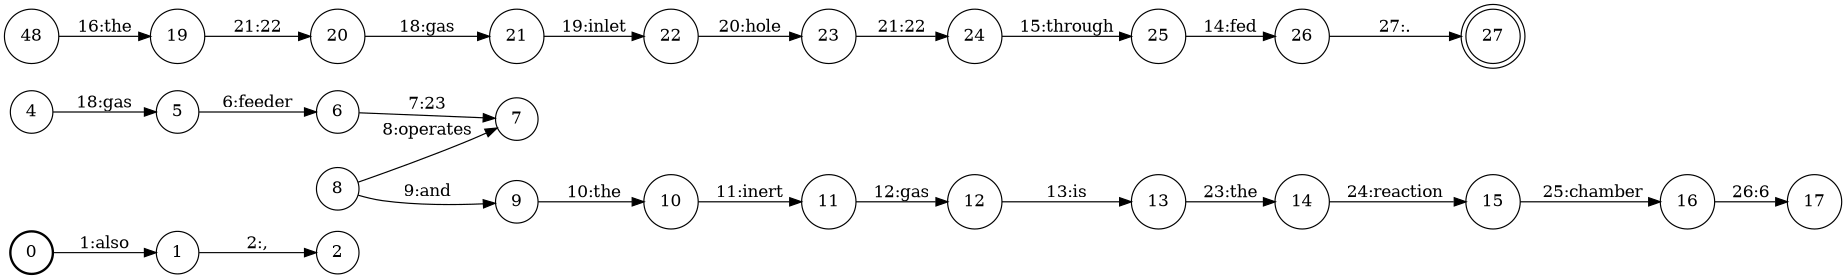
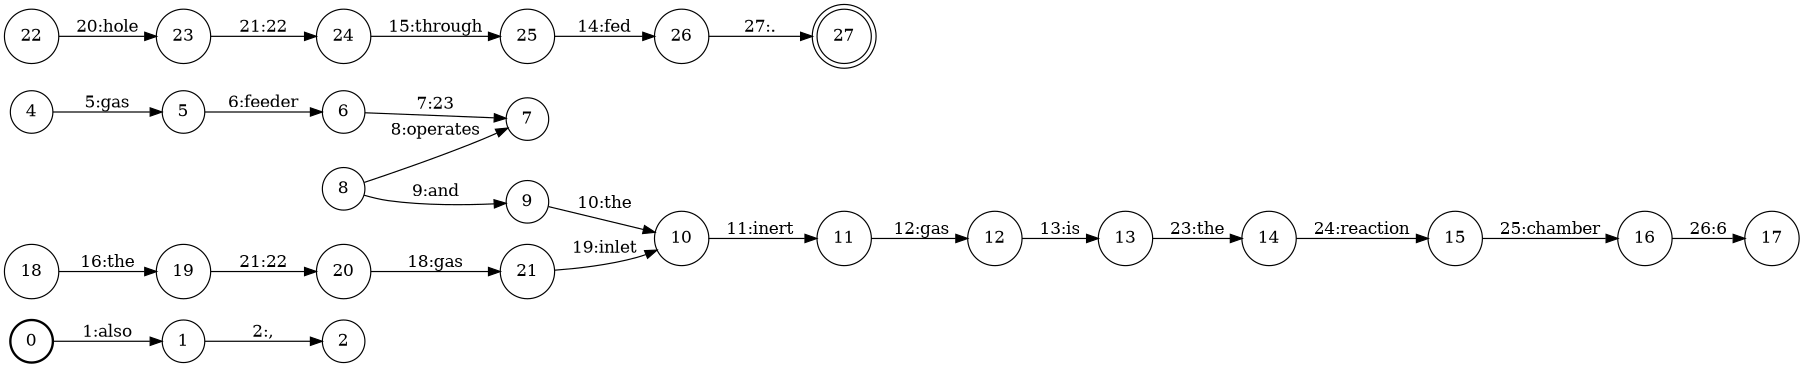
(32, 36) -> (32, 272)
(588, 36) -> (601, 265)
(105, 103) -> (108, 103)
